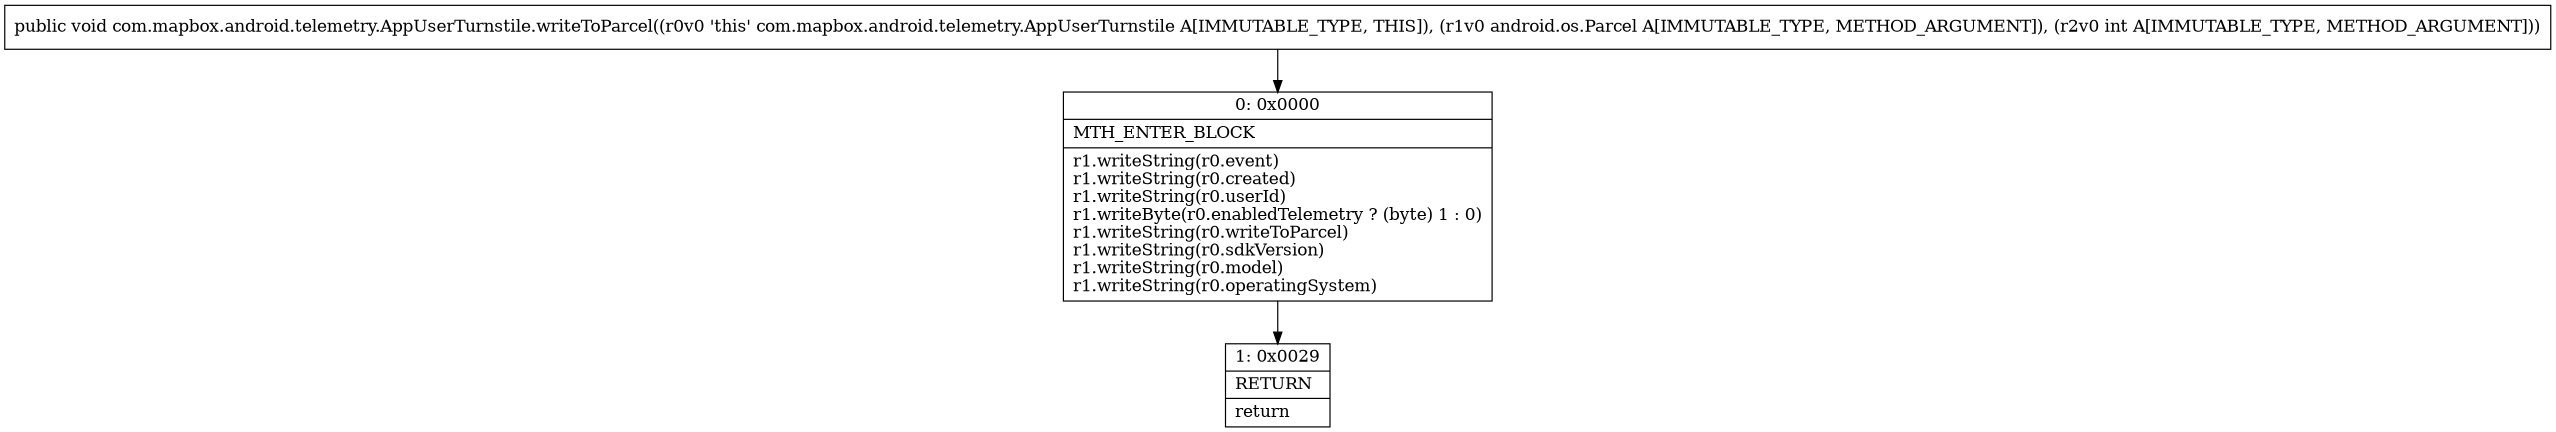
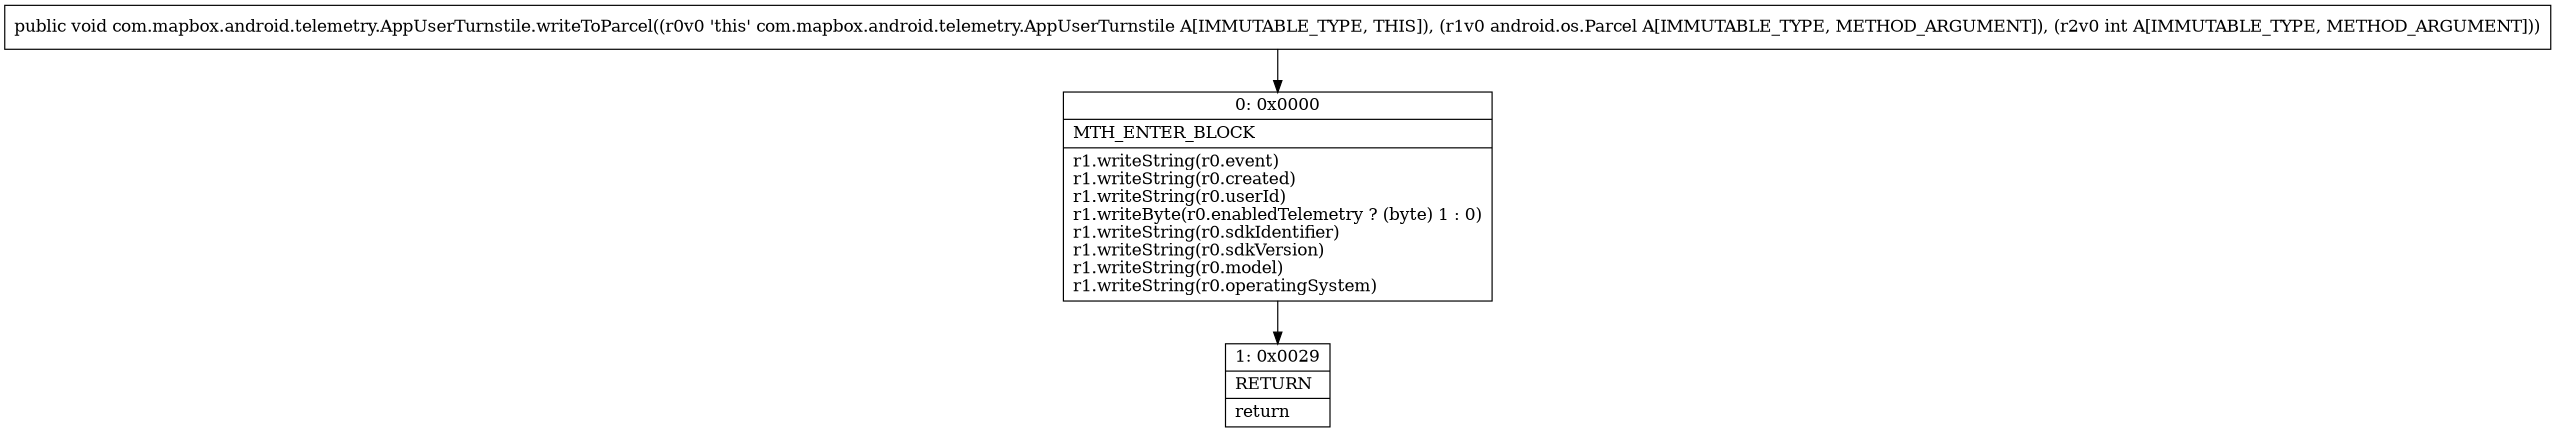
(1211, 233) -> (1206, 233)
